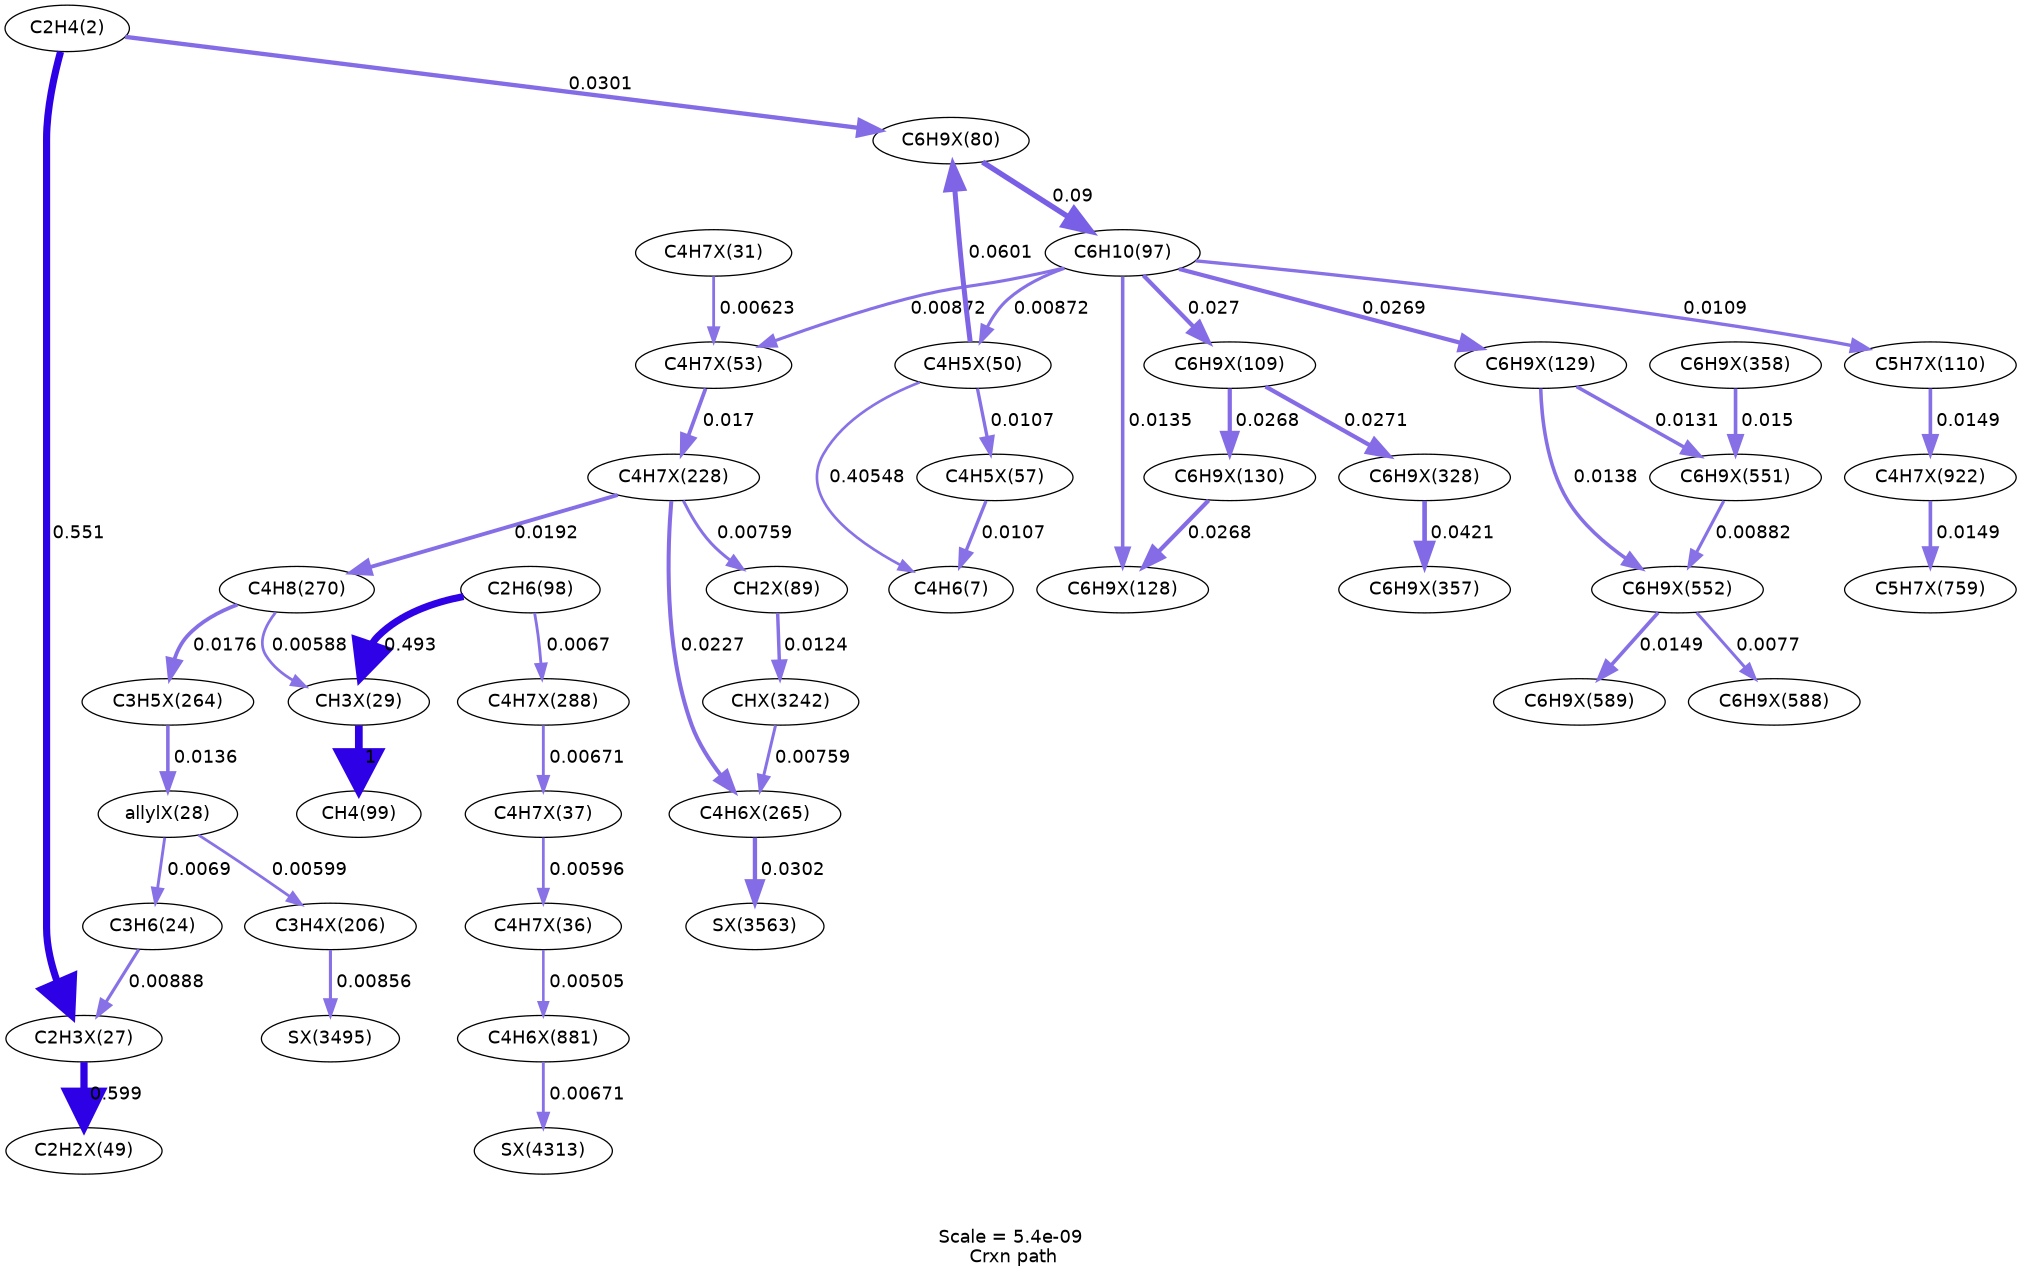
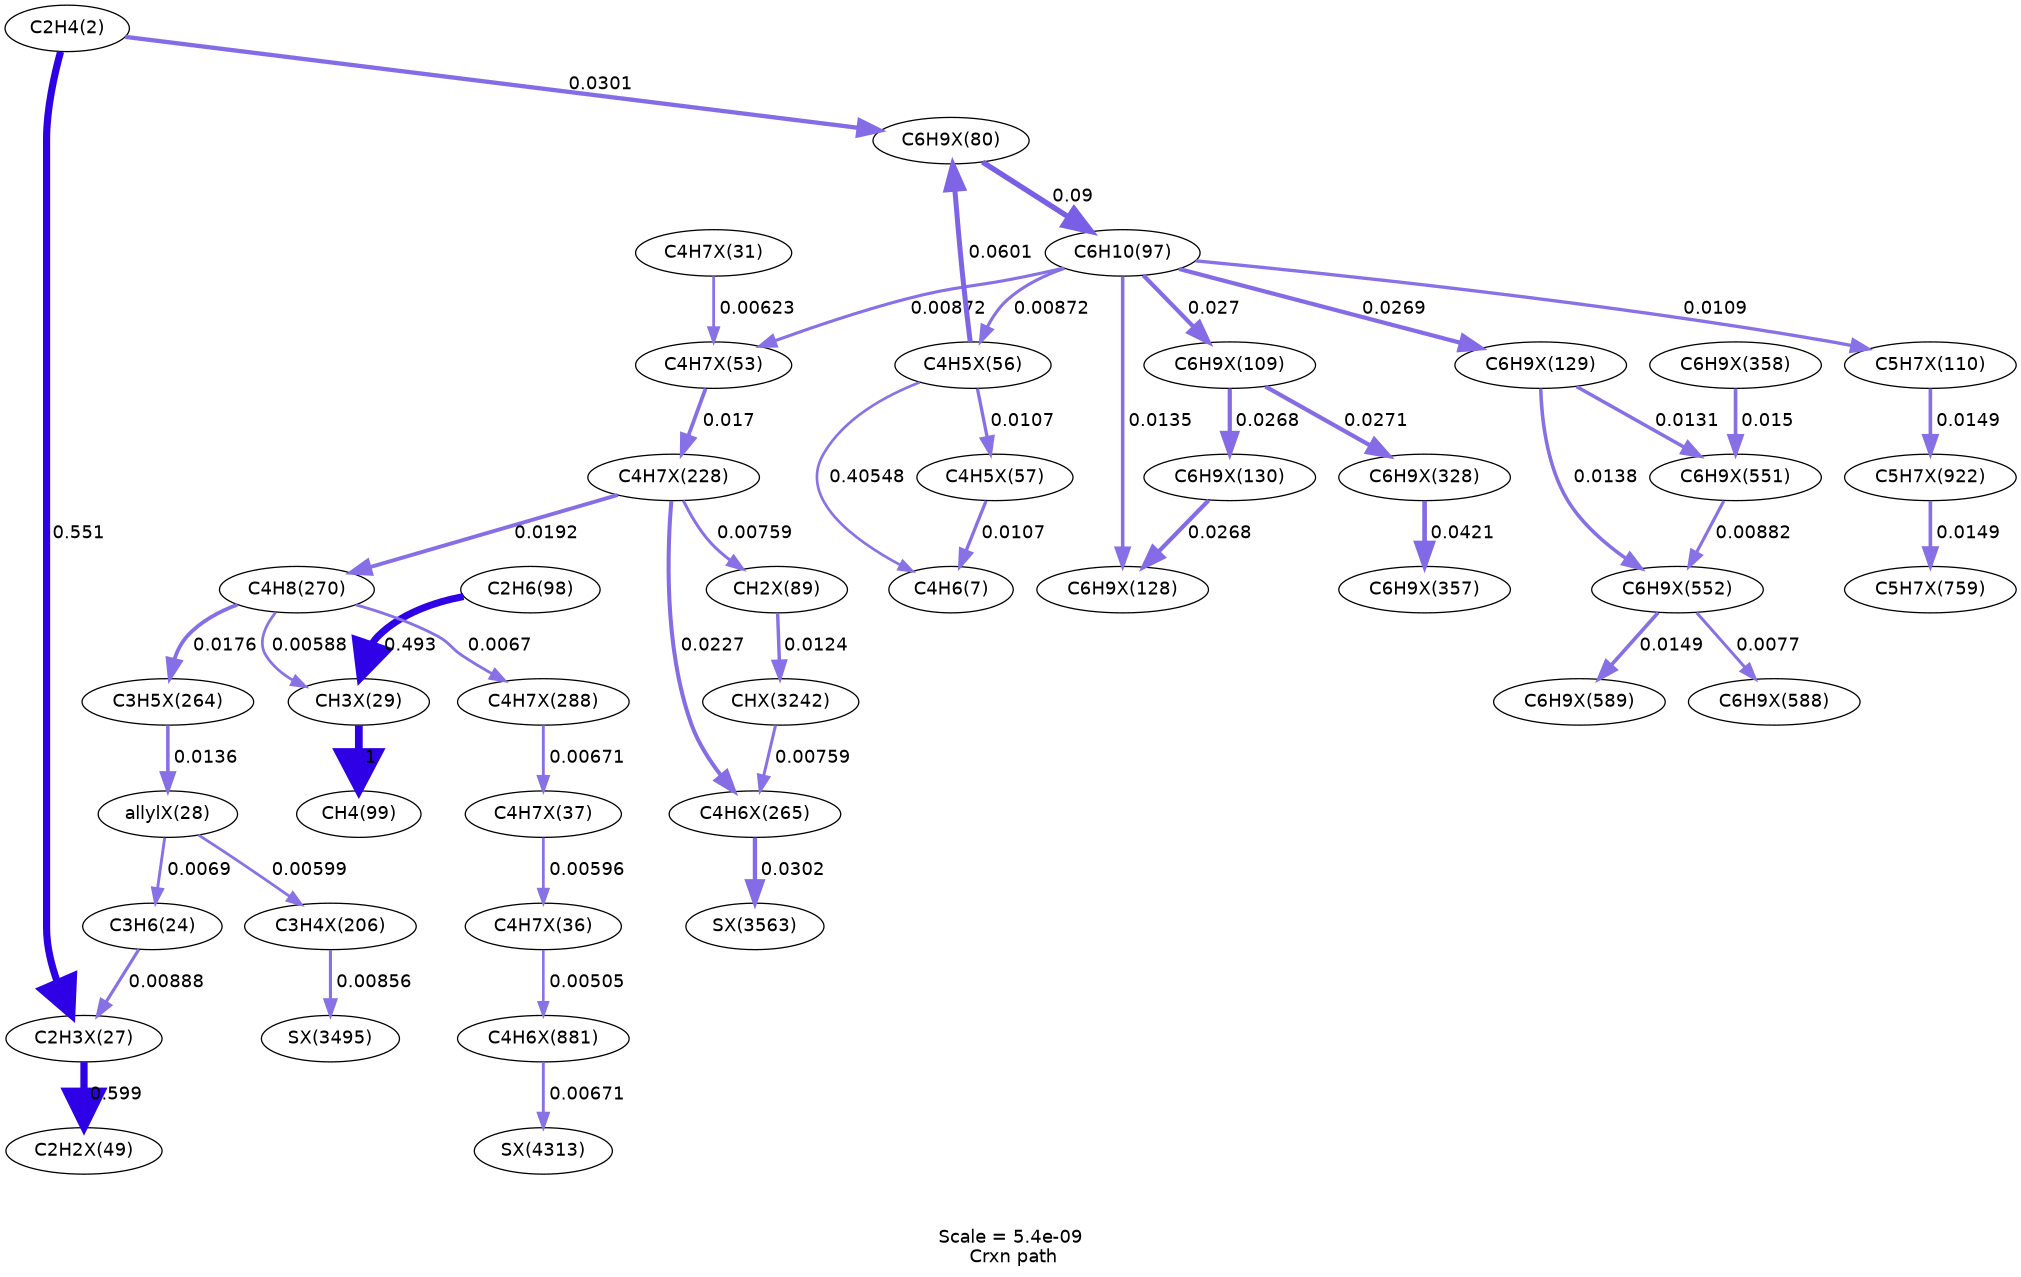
(973, 365) -> (973, 365)
(1930, 477) -> (1930, 477)
(538, 638) -> (428, 631)
